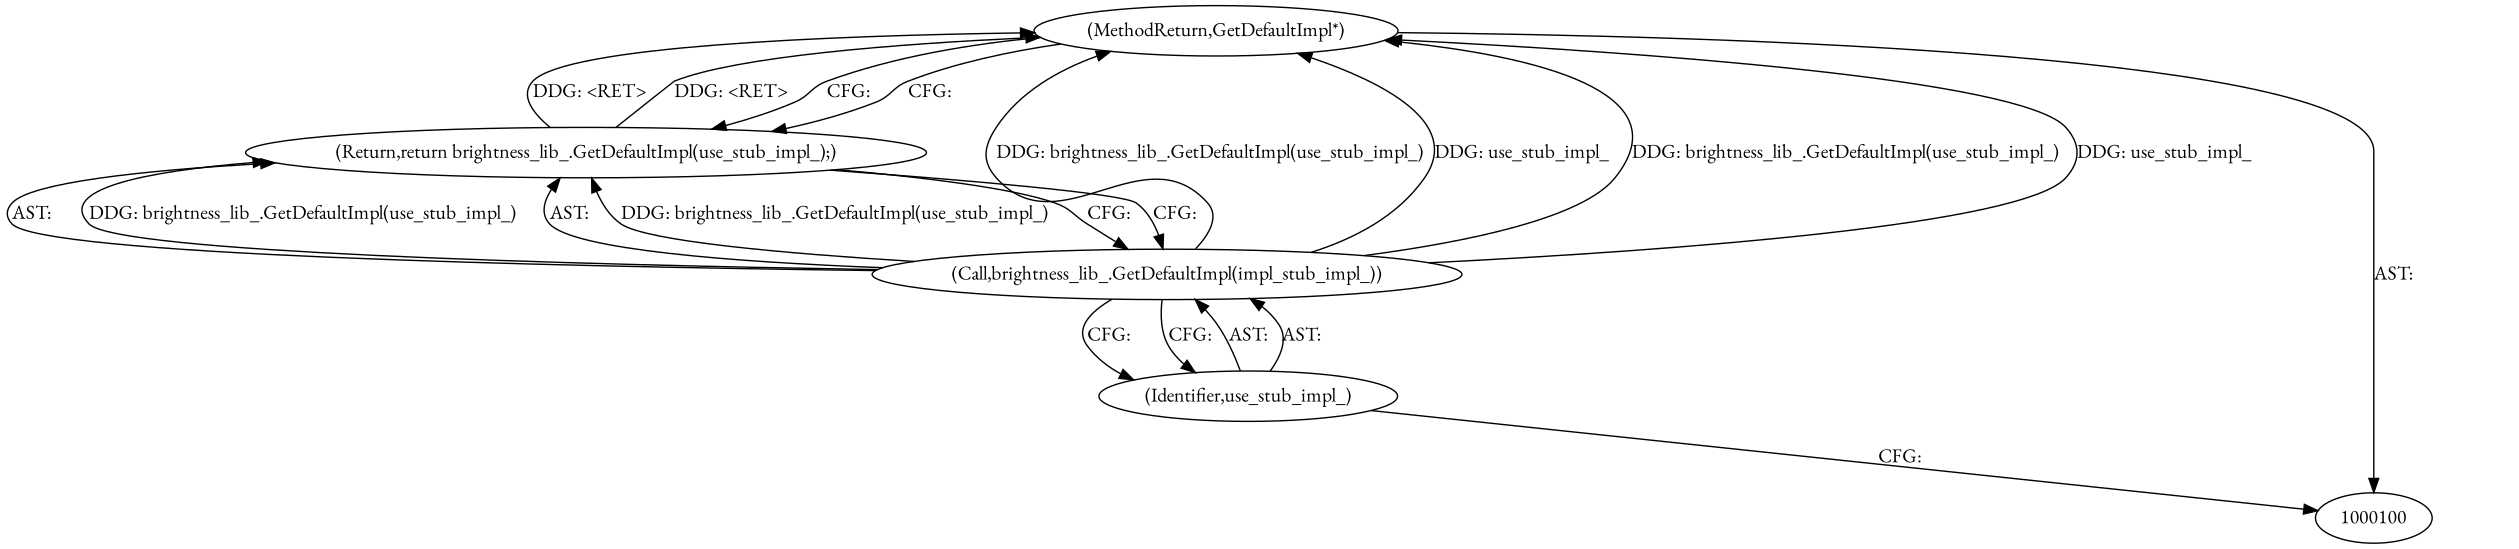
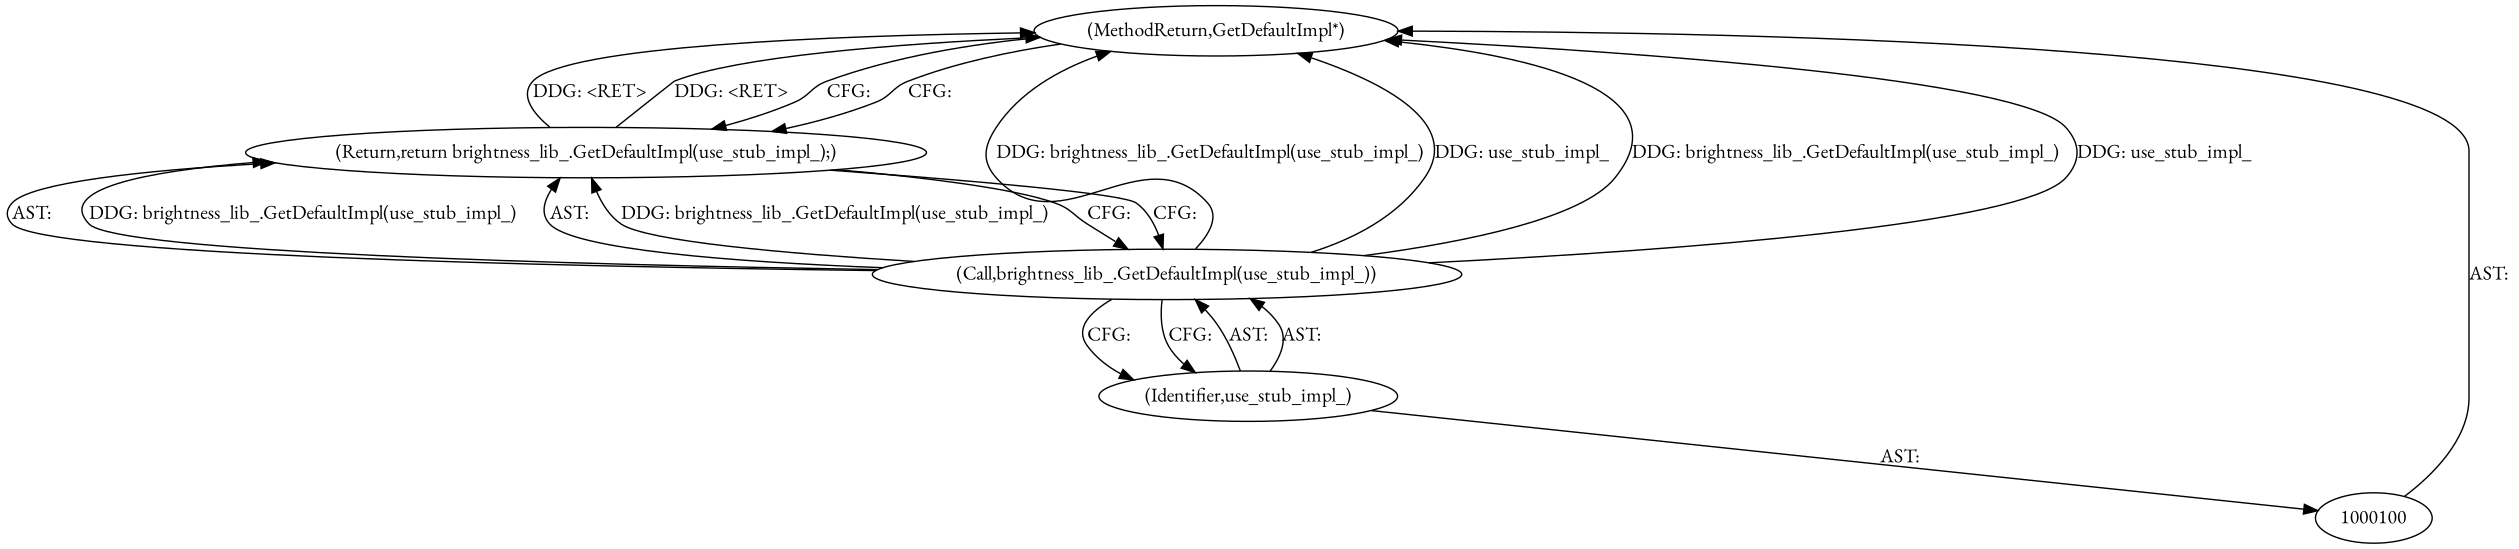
(2060, 62) -> (2136, 58)
(1167, 274) -> (1167, 274)
(1903, 457) -> (1903, 457)
